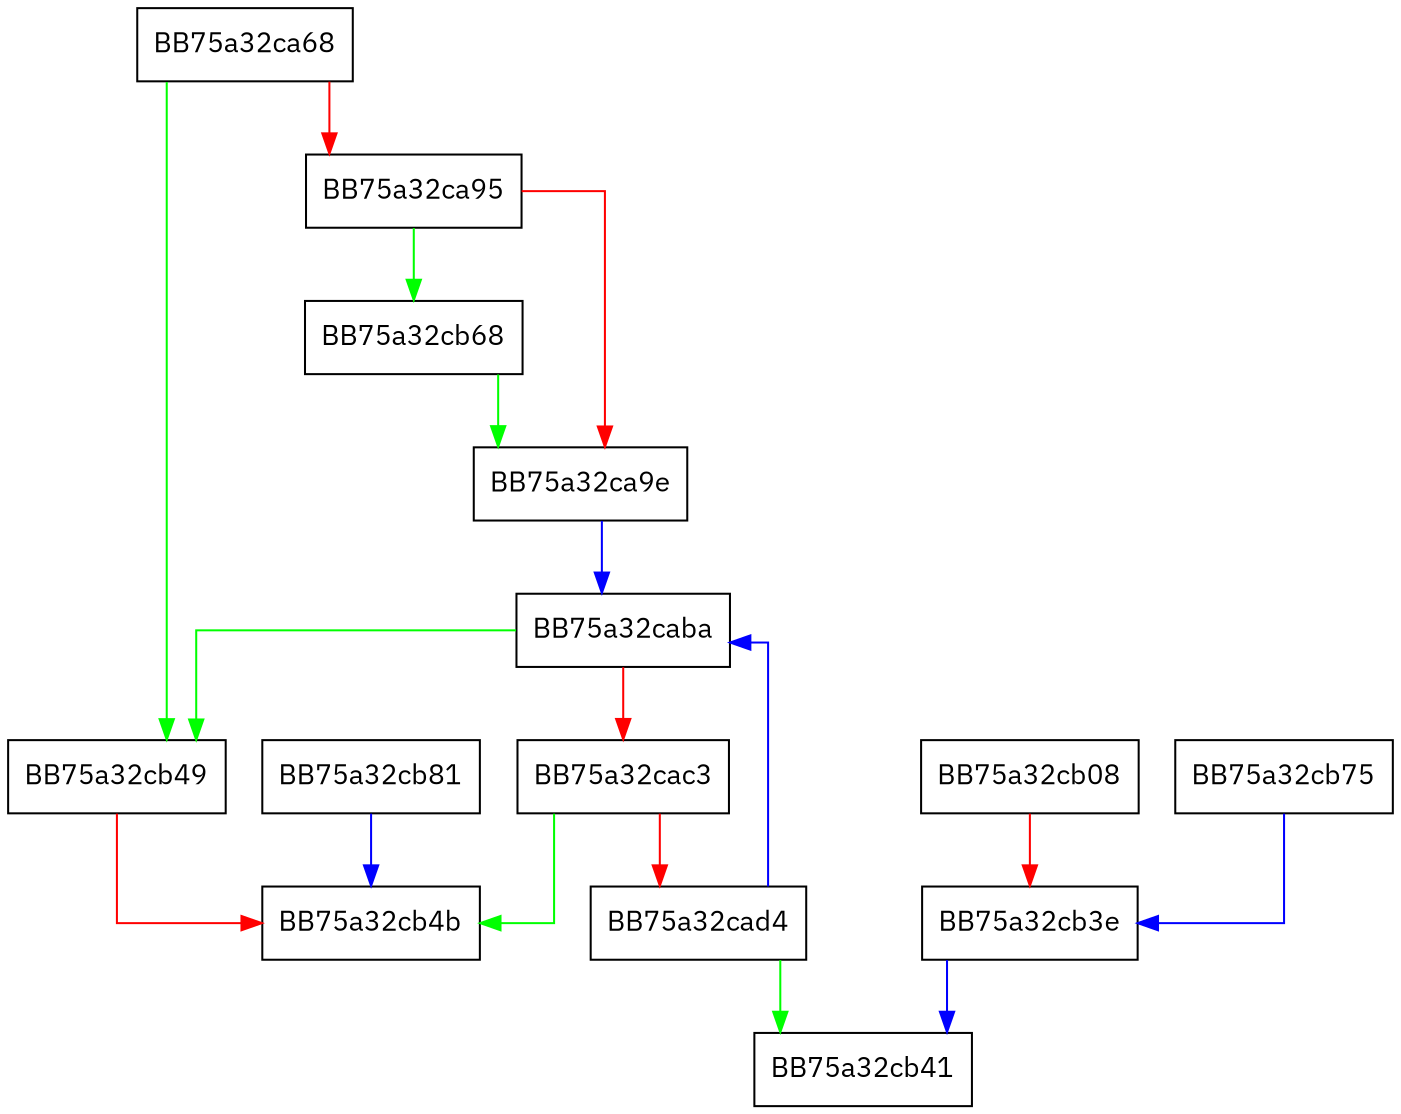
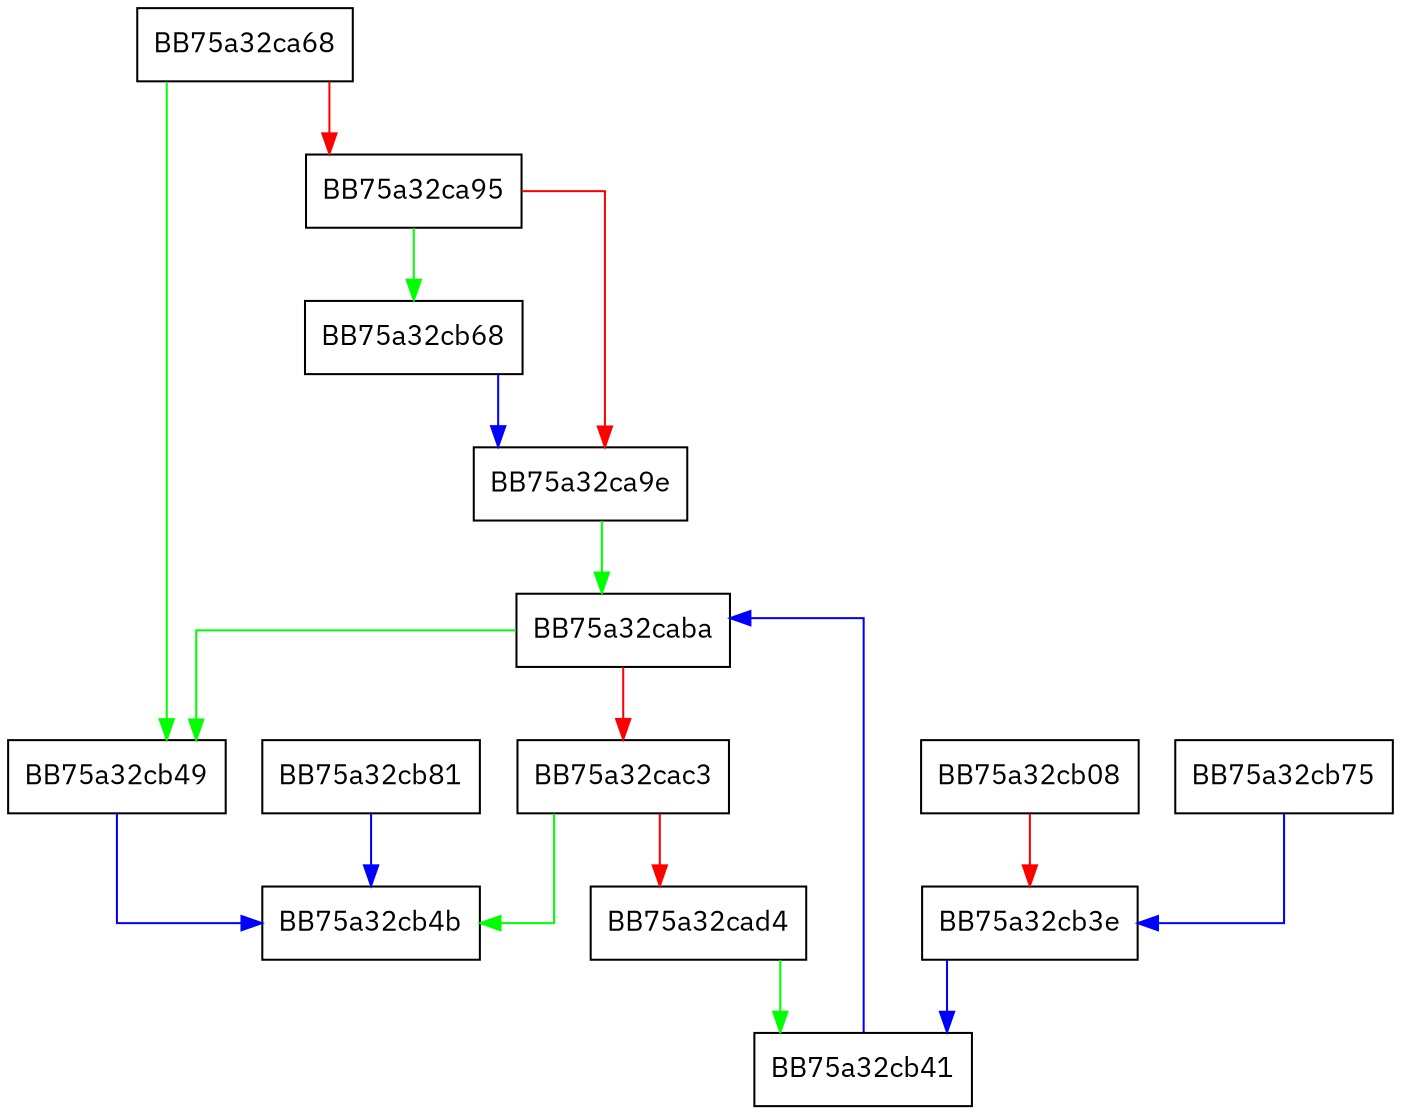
(498, 400) -> (498, 400)
(602, 547) -> (602, 547)
(768, 756) -> (864, 769)
(124, 923) -> (124, 923)
